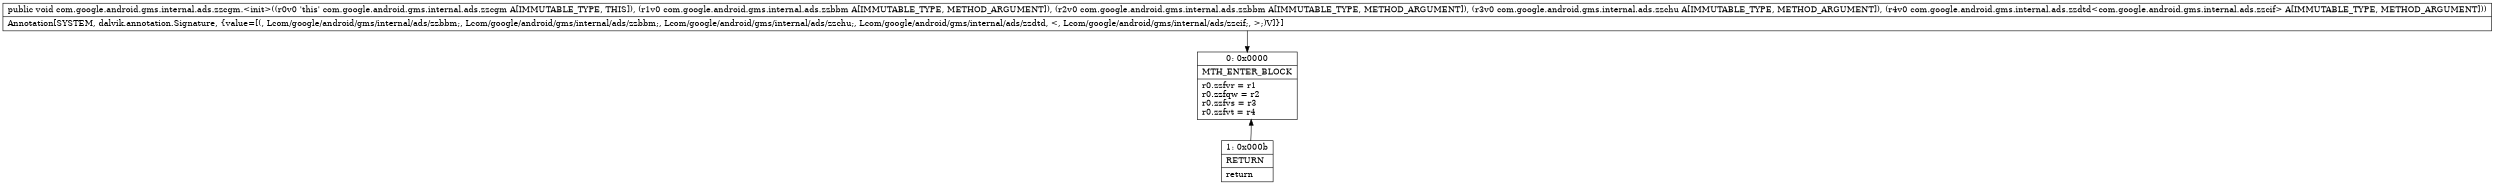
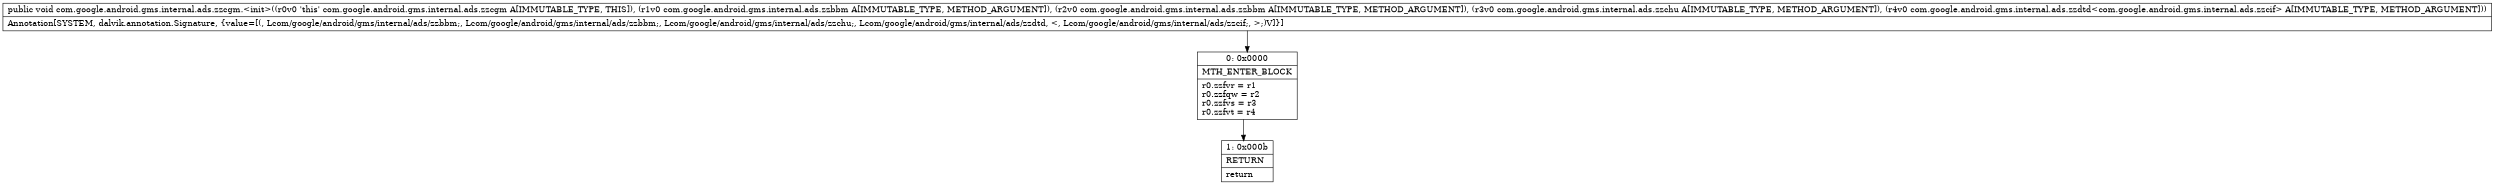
(1251, 133) -> (1243, 127)
